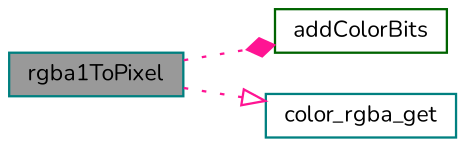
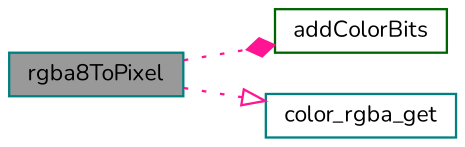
(96, 74) -> (96, 74)
